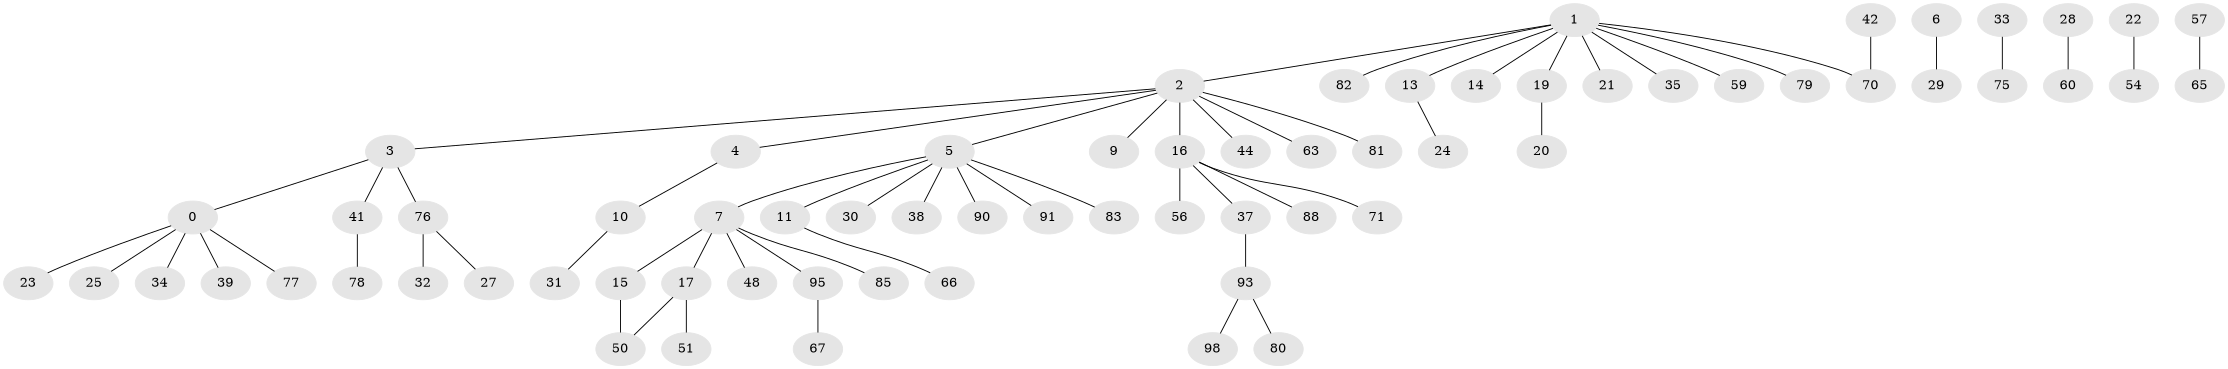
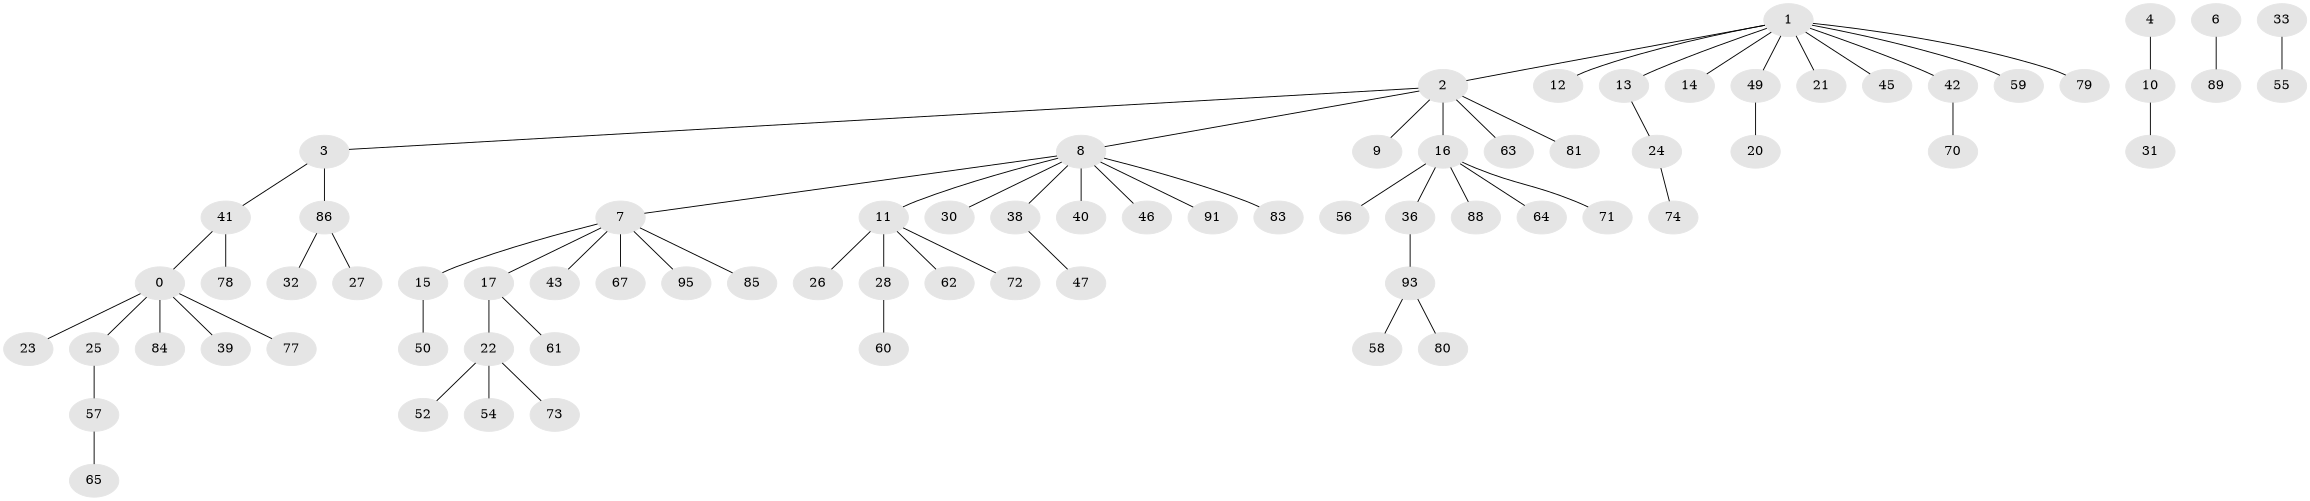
(1727, 42) -> (1872, 51)
(1344, 86) -> (1558, 86)
(1542, 86) -> (1756, 86)
(1673, 86) -> (1887, 86)
(1937, 86) -> (2216, 86)
(2002, 86) -> (2282, 86)
(958, 119) -> none
(950, 152) -> (1081, 152)
(1246, 152) -> none
(291, 185) -> (193, 250)
(423, 218) -> (324, 218)
(982, 218) -> (1081, 218)
none -> (1147, 218)
(1246, 218) -> (1410, 218)
none -> (1542, 218)
none -> (1673, 218)
none -> (884, 250)
(160, 283) -> (160, 349)
(752, 283) -> (555, 283)
none -> (818, 283)
(950, 283) -> (950, 283)
none -> (1015, 283)
none -> (1081, 283)
(654, 316) -> (489, 316)
(818, 316) -> (621, 250)
(686, 349) -> (555, 349)
(1213, 349) -> (1377, 349)
none -> (94, 382)
none -> (423, 415)
none -> (555, 415)
